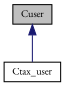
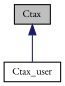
(32, 14) -> (32, 14)
